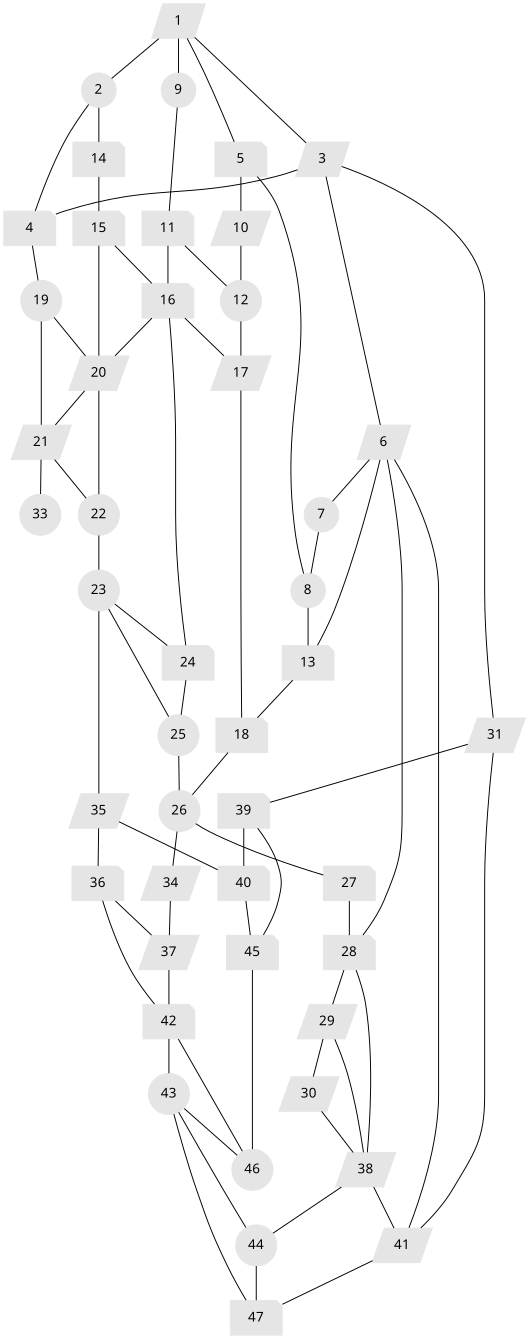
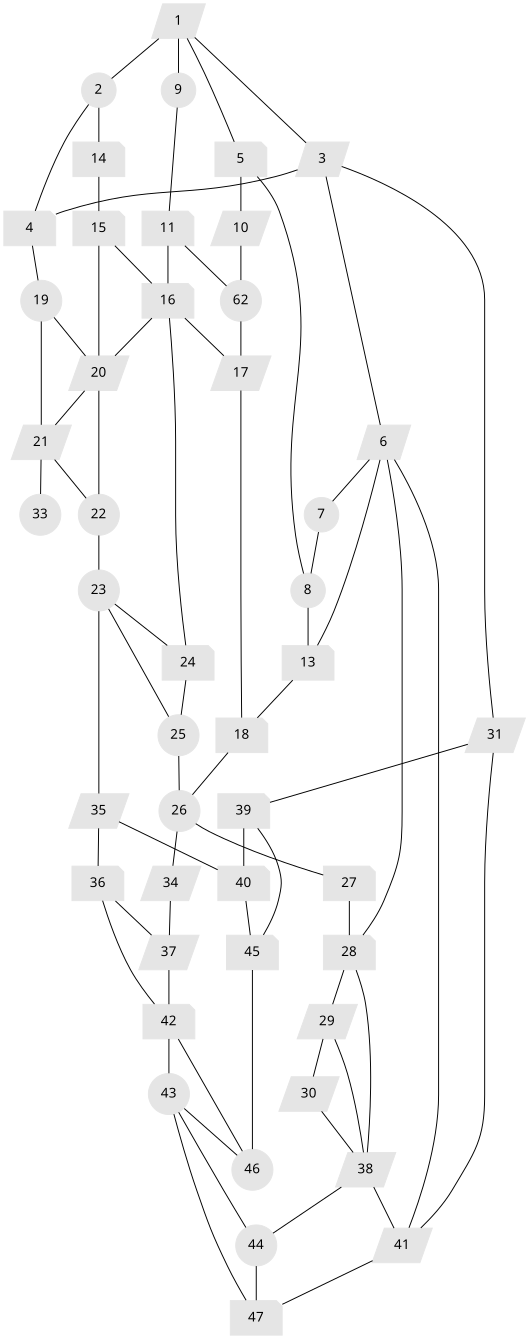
(241, 301) -> (241, 301)
